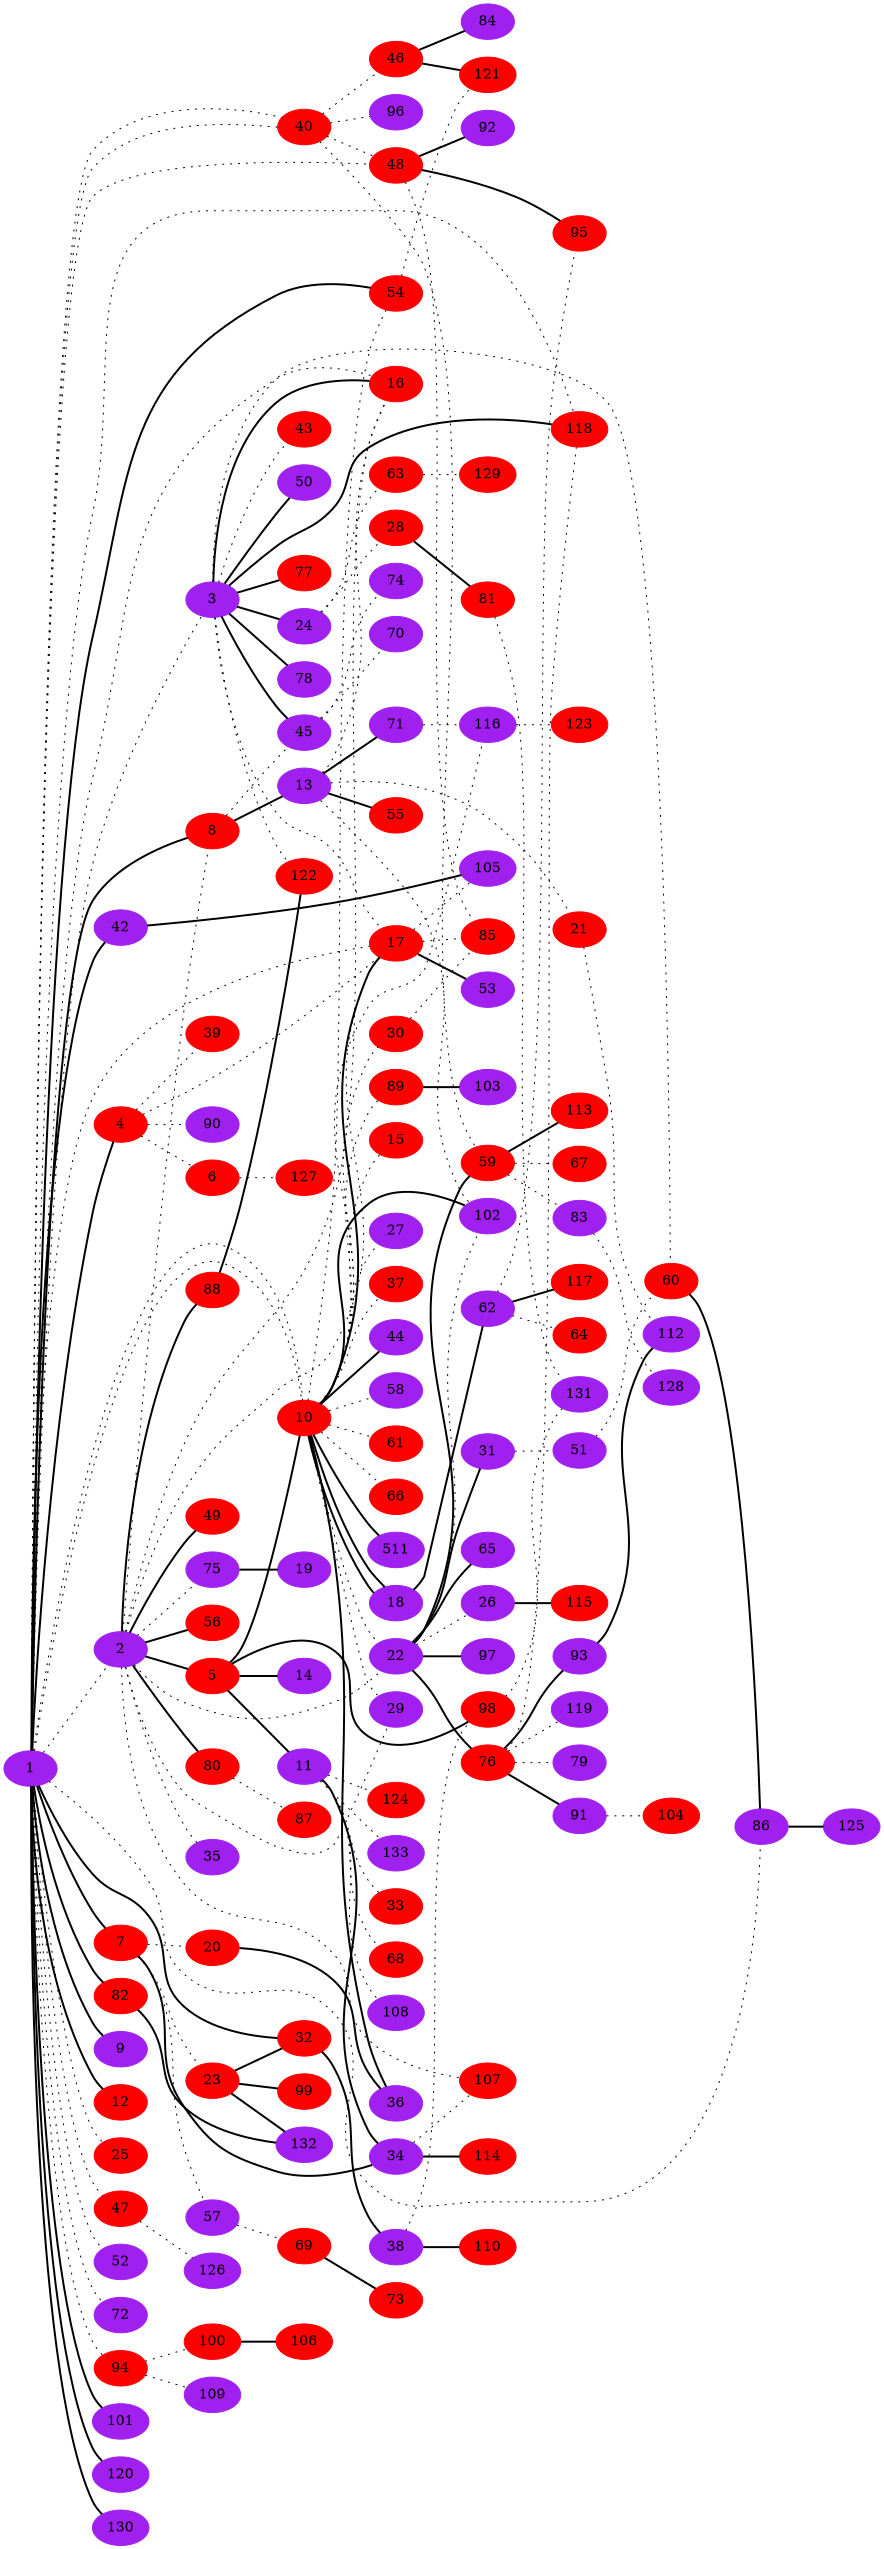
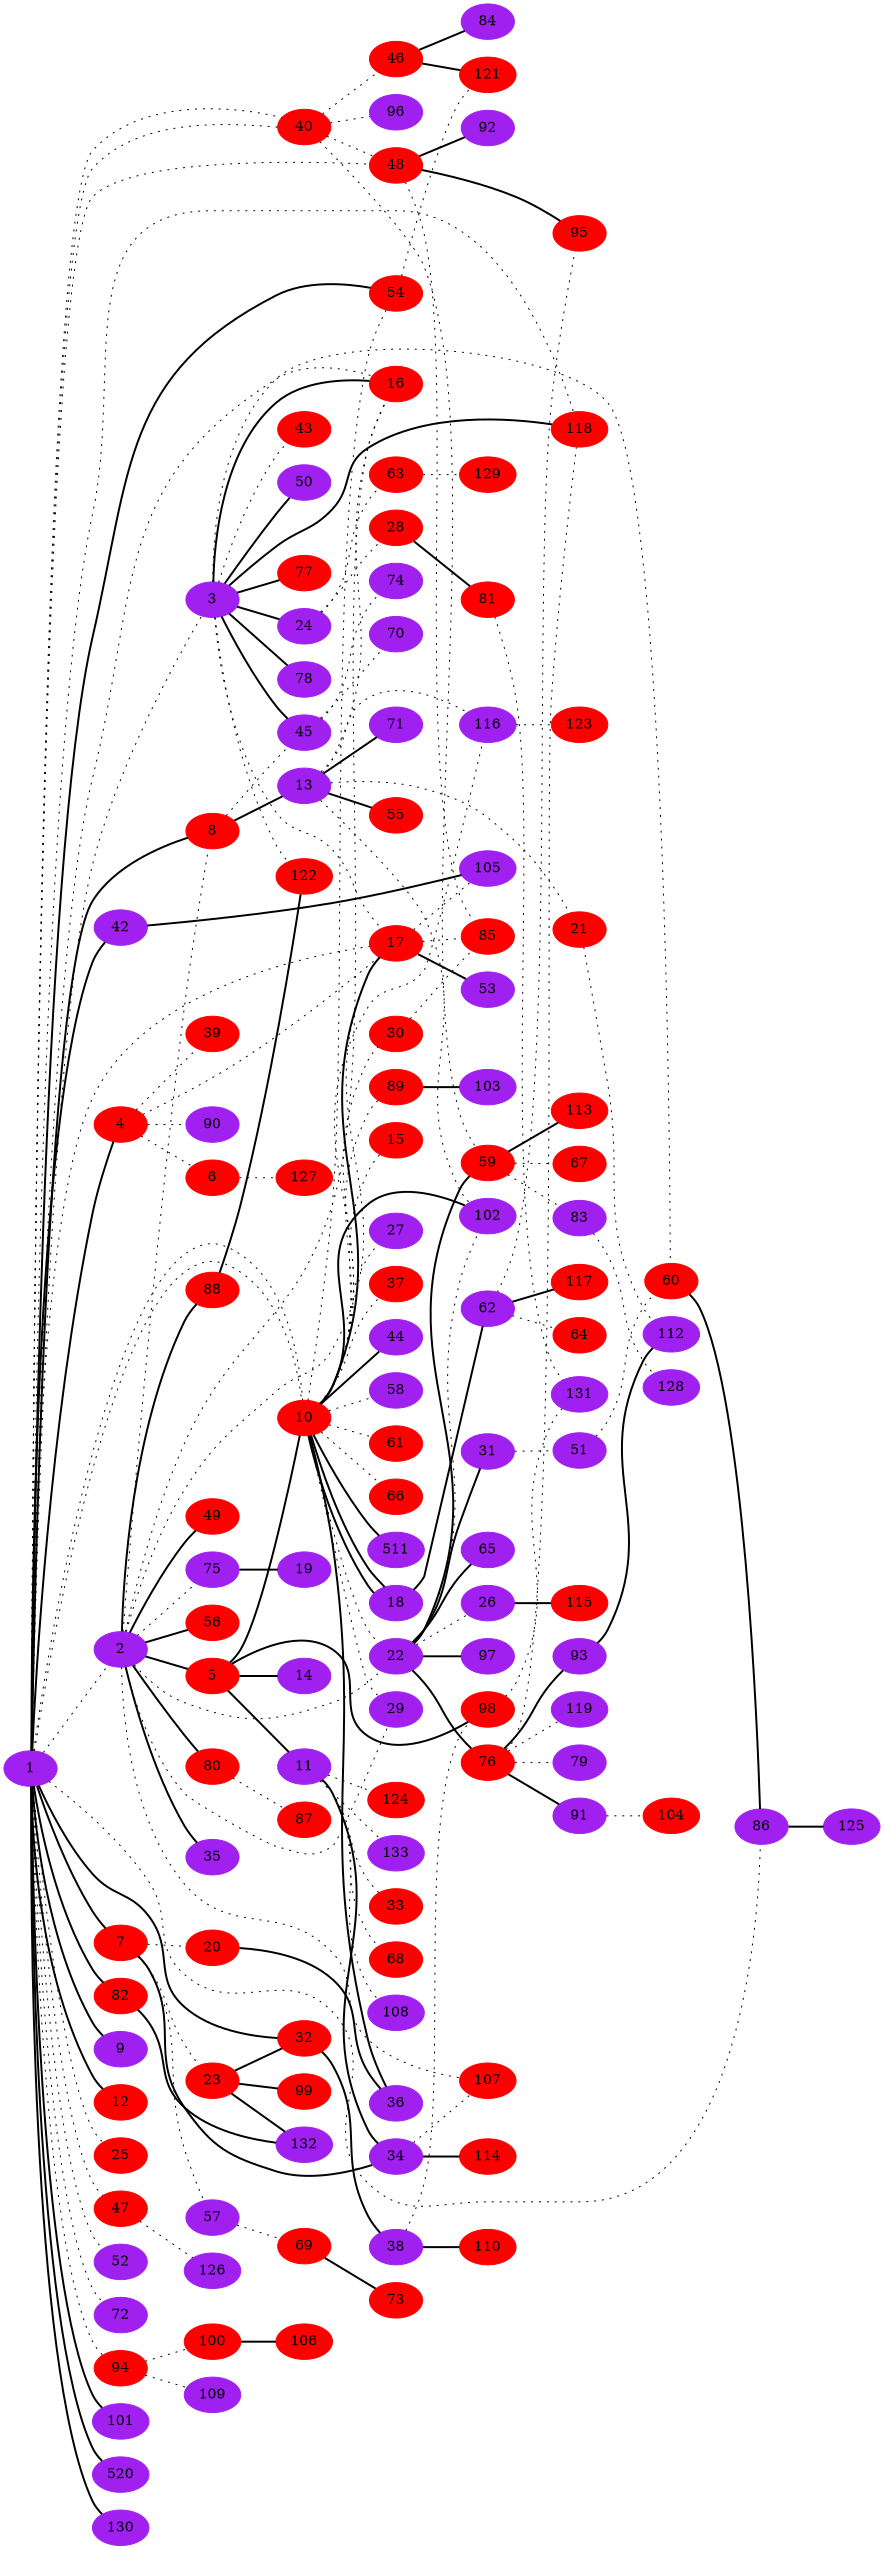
(432, 725) -> (375, 695)
(153, 1758) -> (153, 1758)
(121, 2475) -> (121, 2475)
